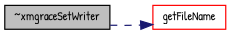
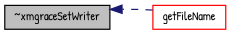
(125, 25) -> (137, 9)
